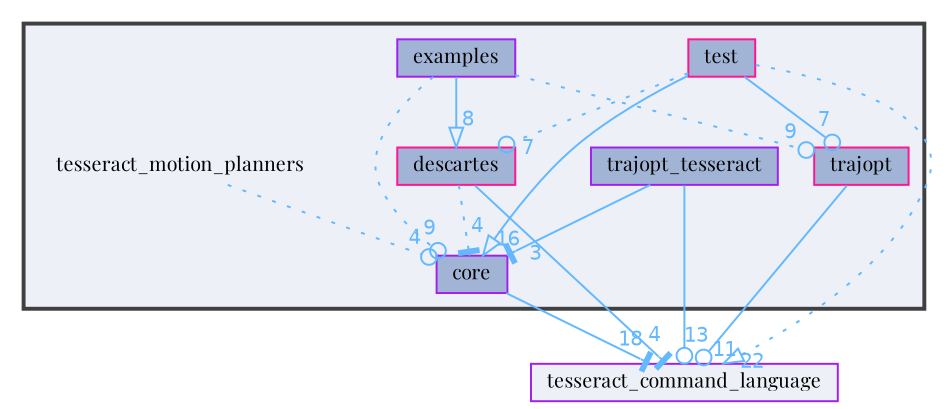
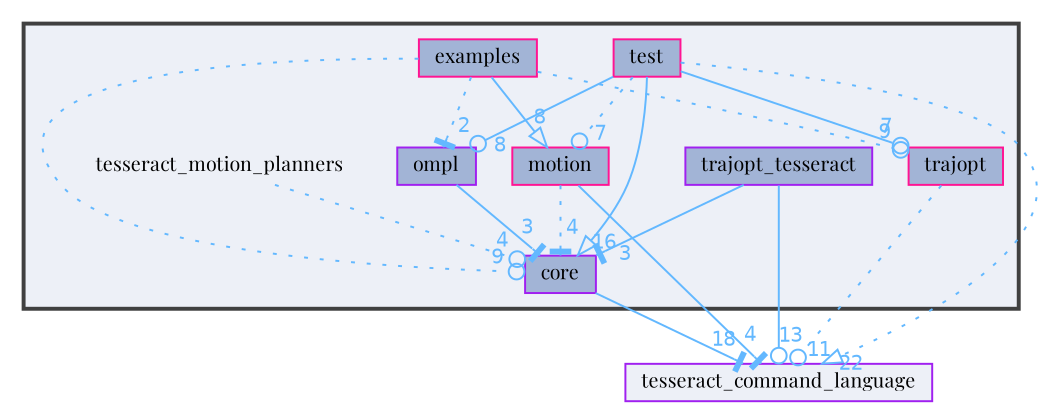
(456, 58) -> (478, 58)
none -> (437, 166)
(456, 166) -> (560, 166)
(778, 268) -> (872, 268)
